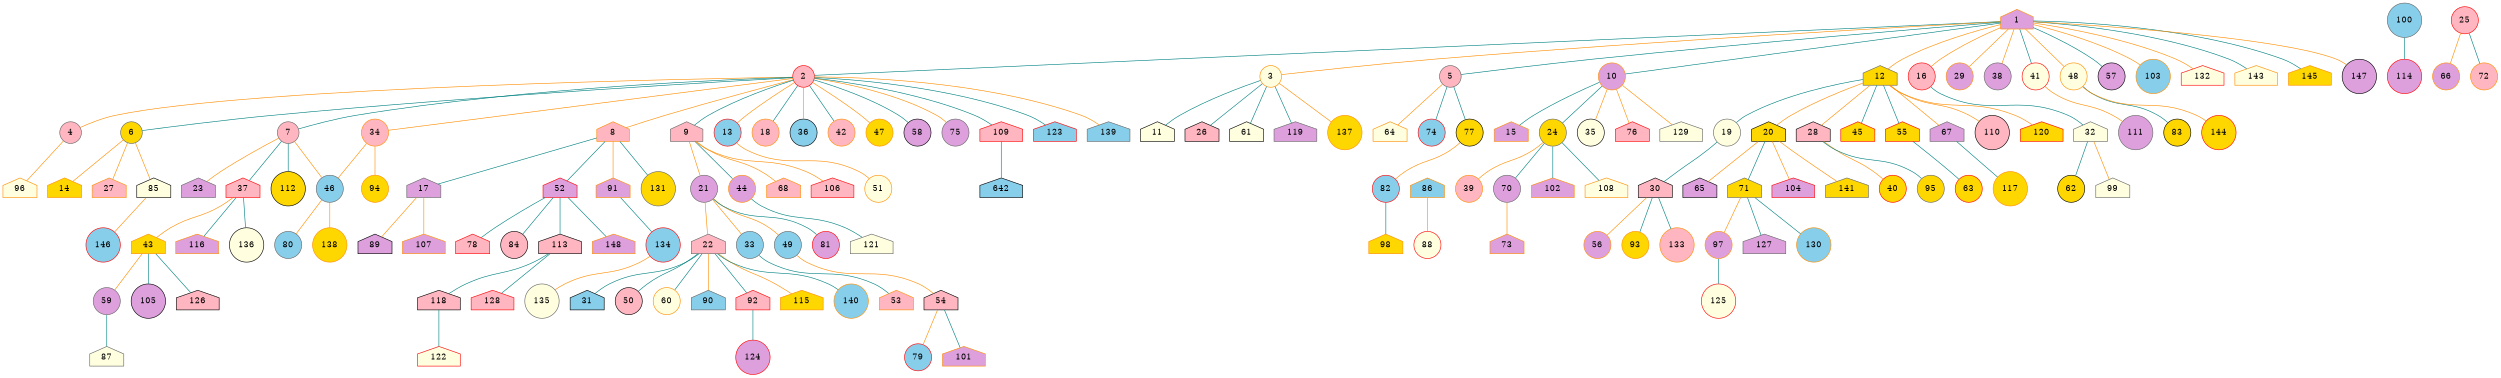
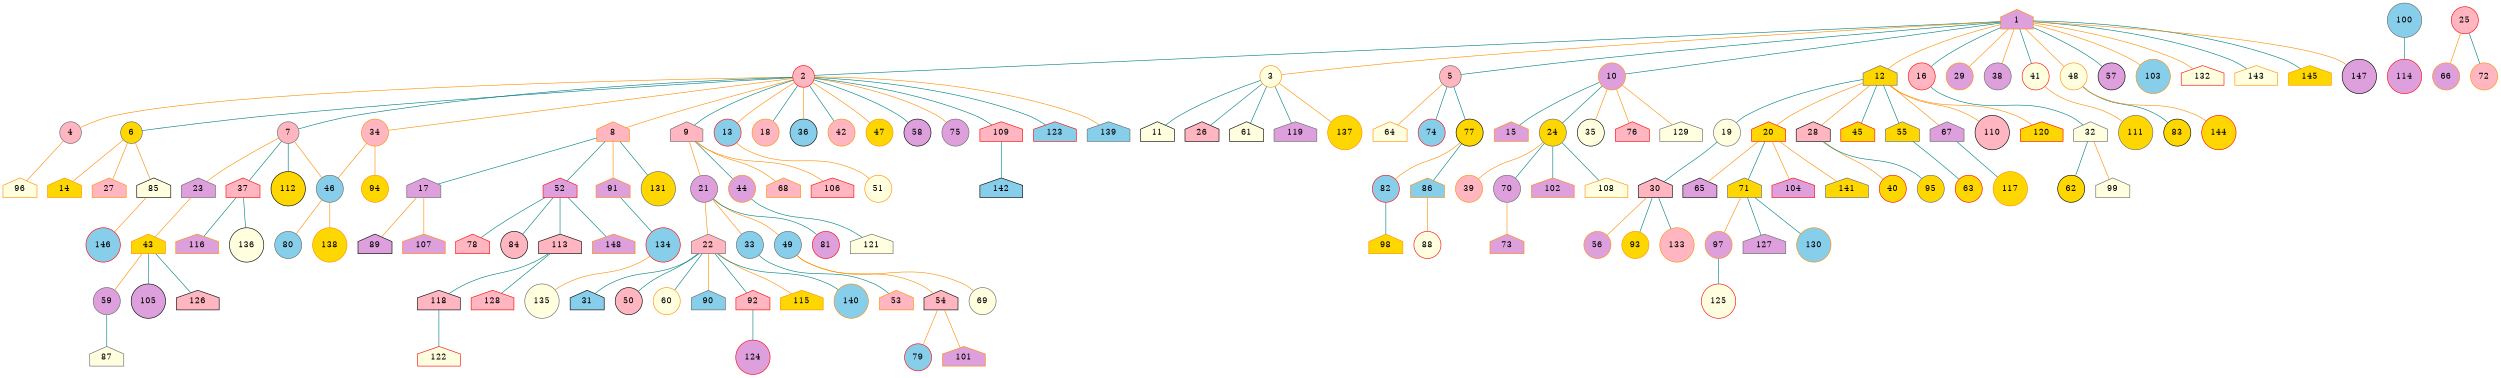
(1965, 45) -> (1965, 45)
(1769, 133) -> (1769, 133)
(1902, 133) -> (1902, 133)
(2136, 133) -> (2136, 133)
none -> (1447, 162)
(1001, 189) -> (1001, 189)
(195, 217) -> (173, 217)
none -> (983, 301)
(952, 329) -> (952, 329)
